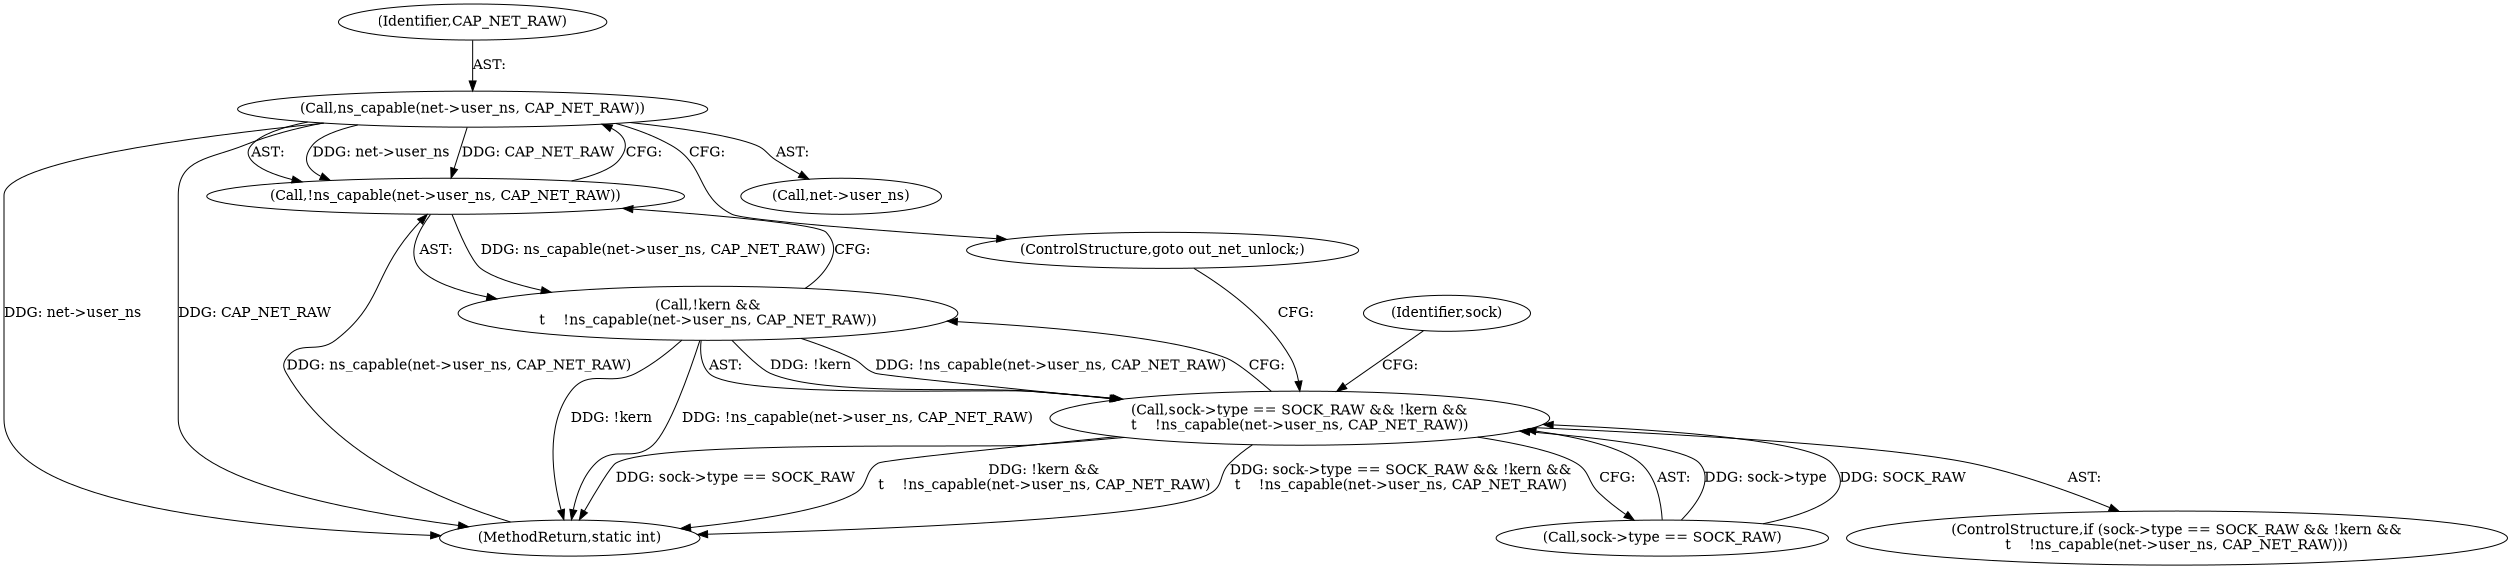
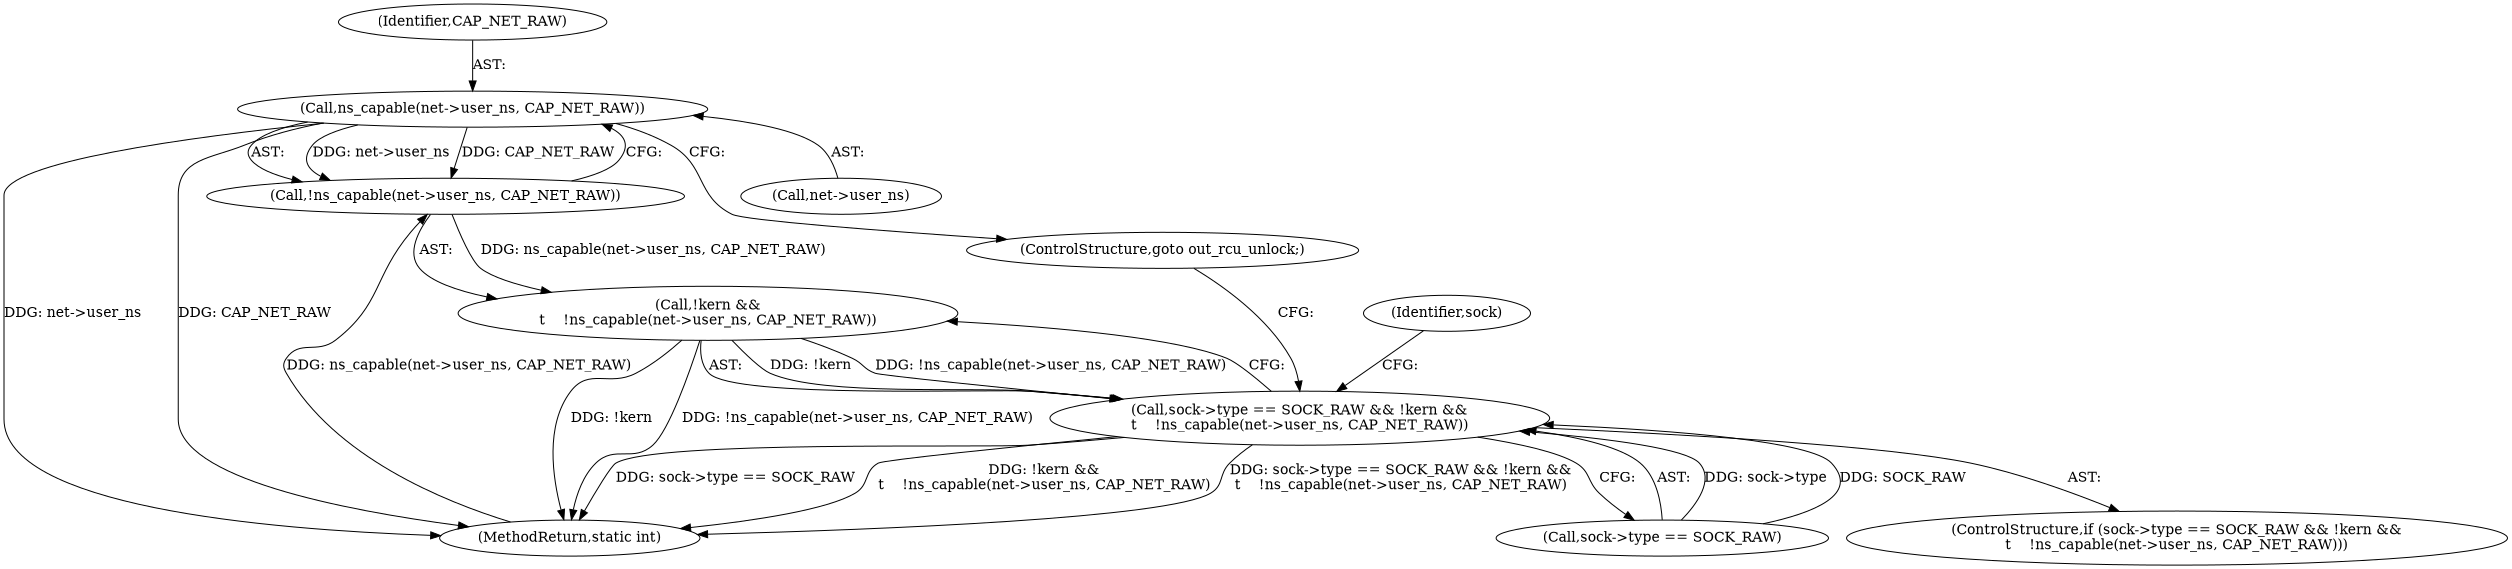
(720, 135) -> (781, 130)
(719, 216) -> none
(1163, 250) -> (1163, 250)
